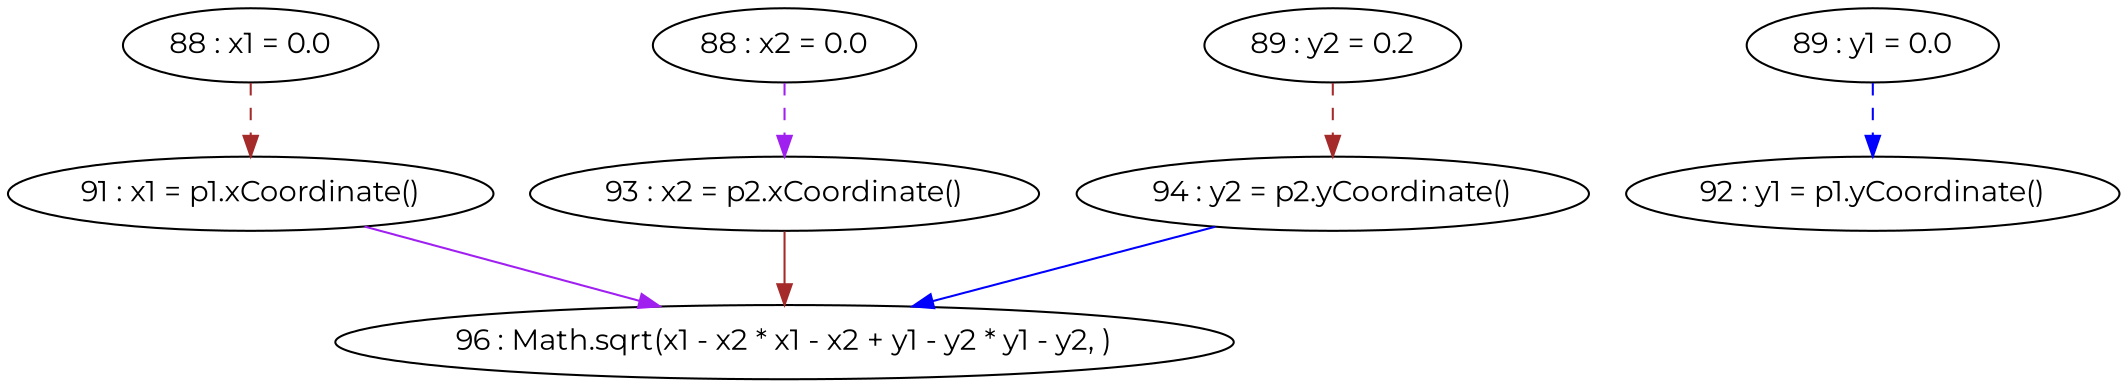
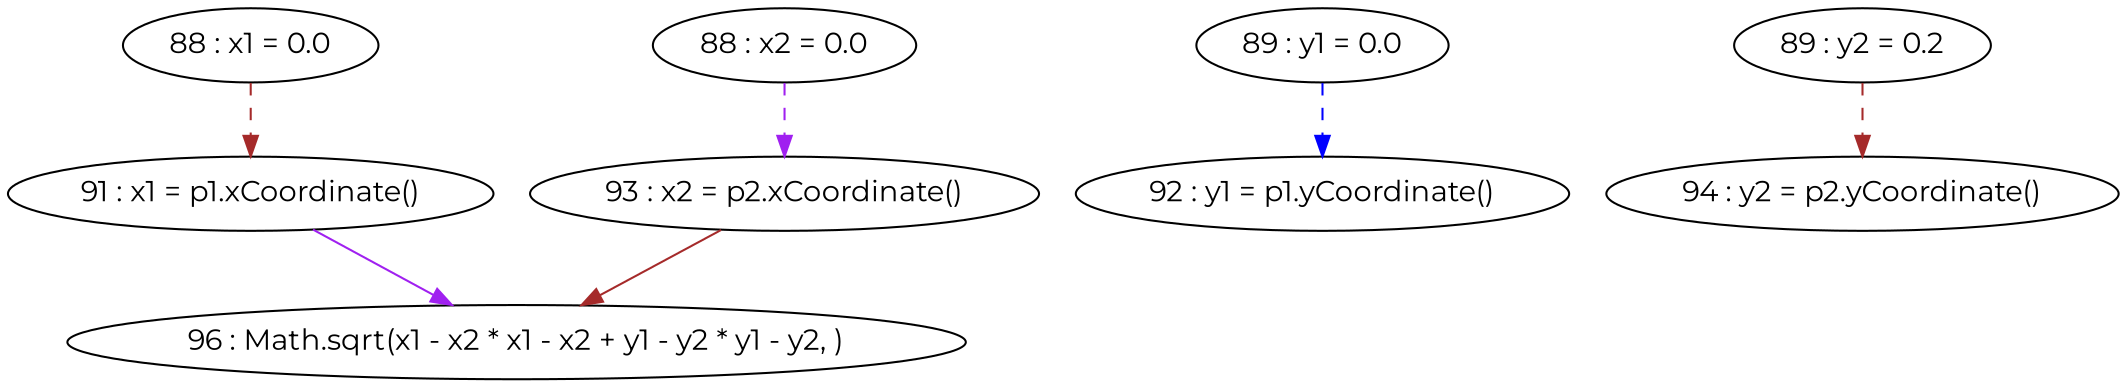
(1074, 264) -> none
